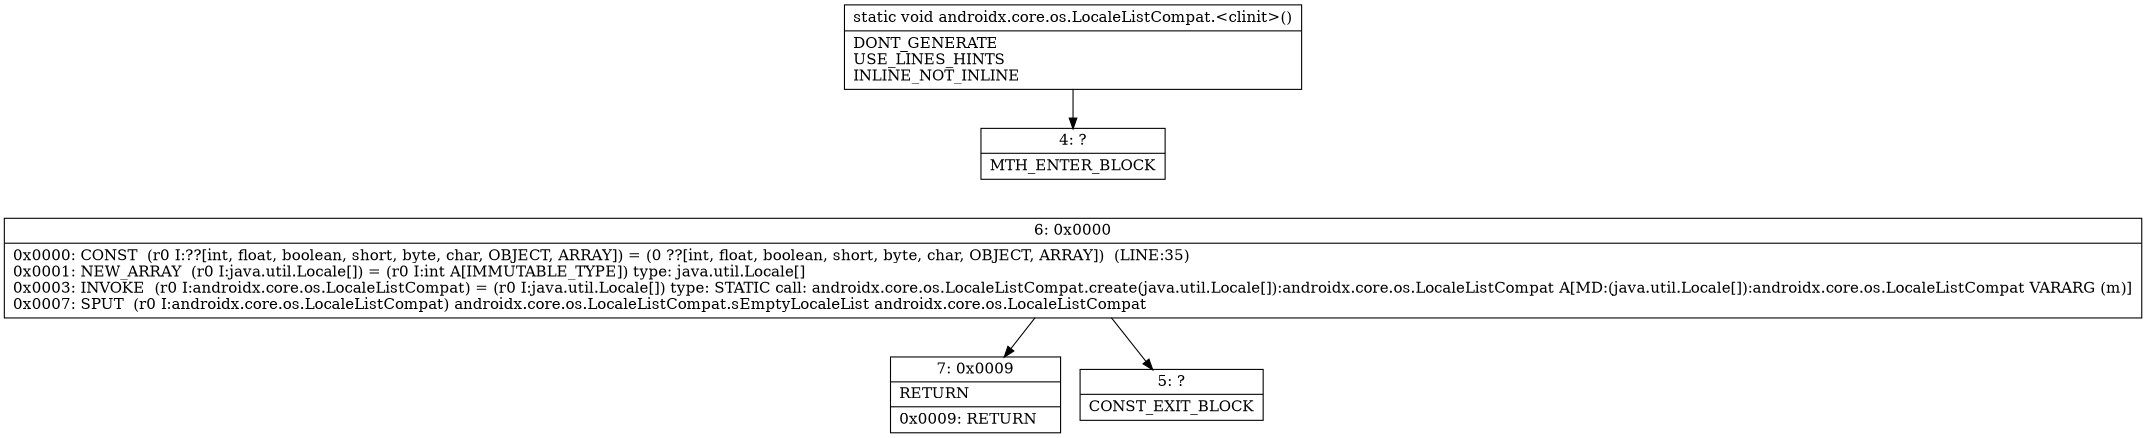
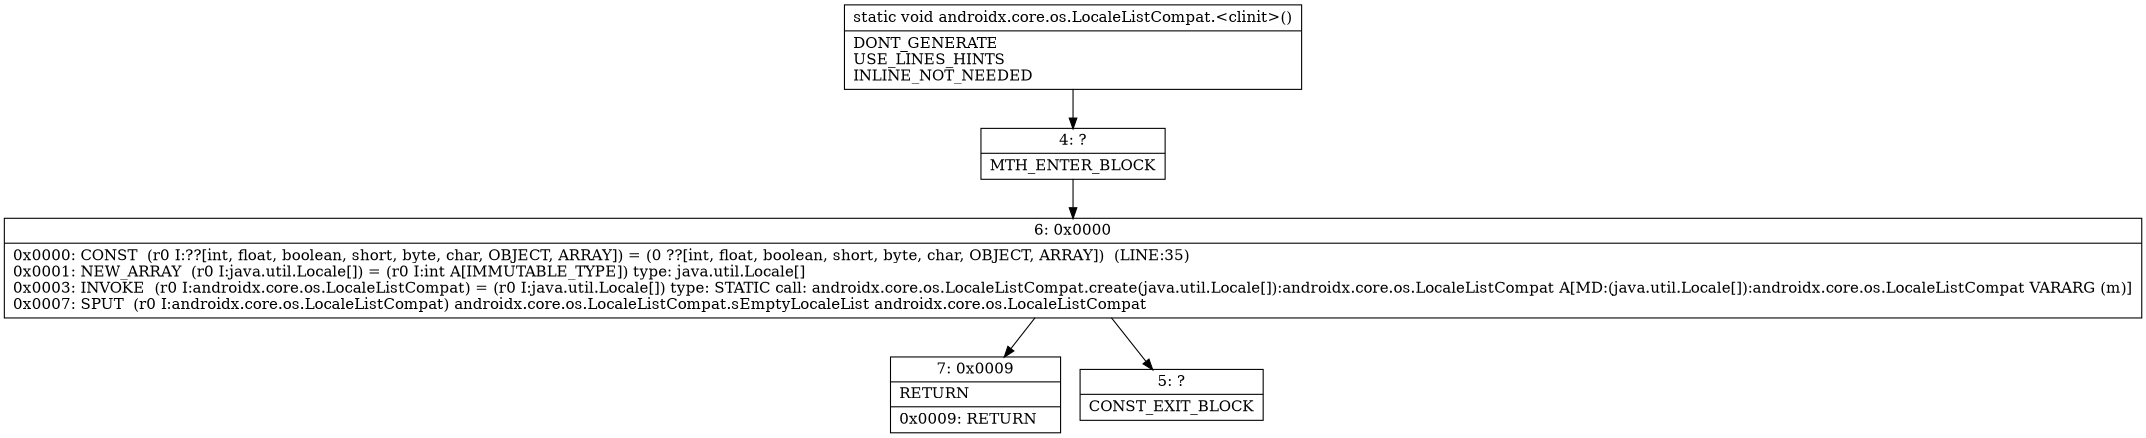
(937, 76) -> (943, 76)
none -> (1073, 193)
